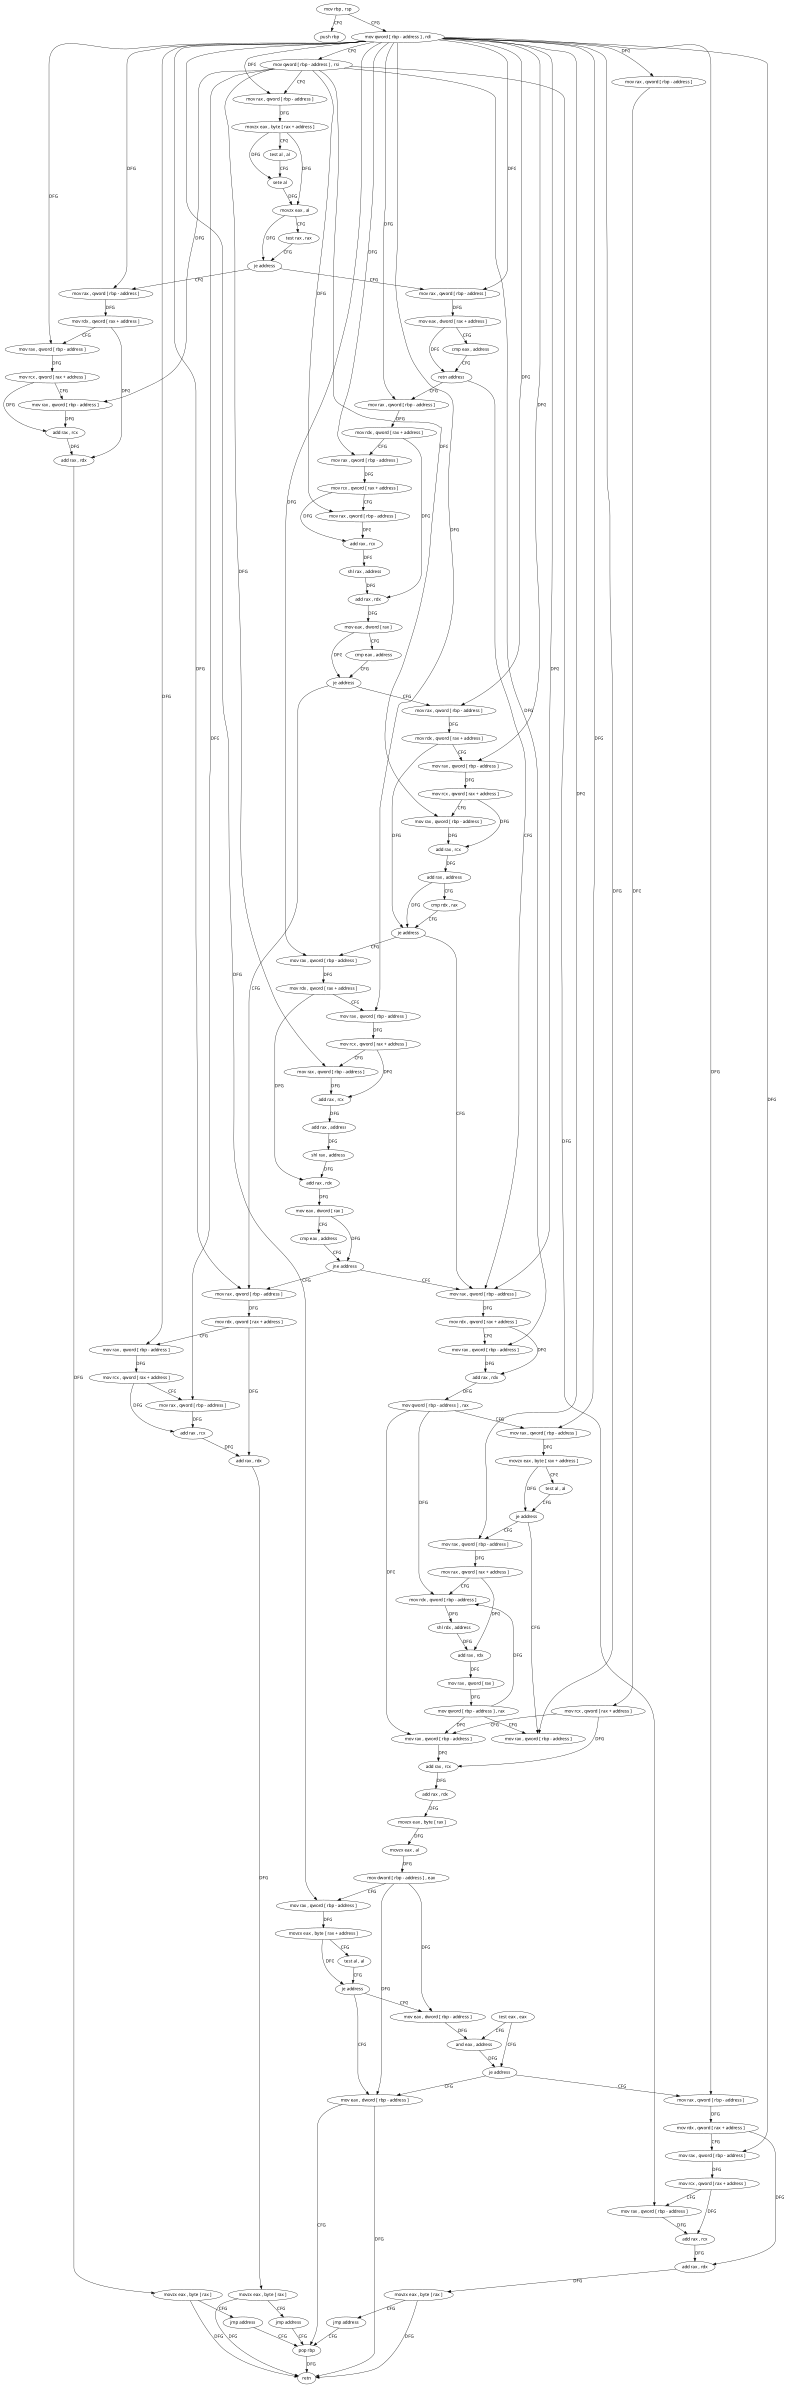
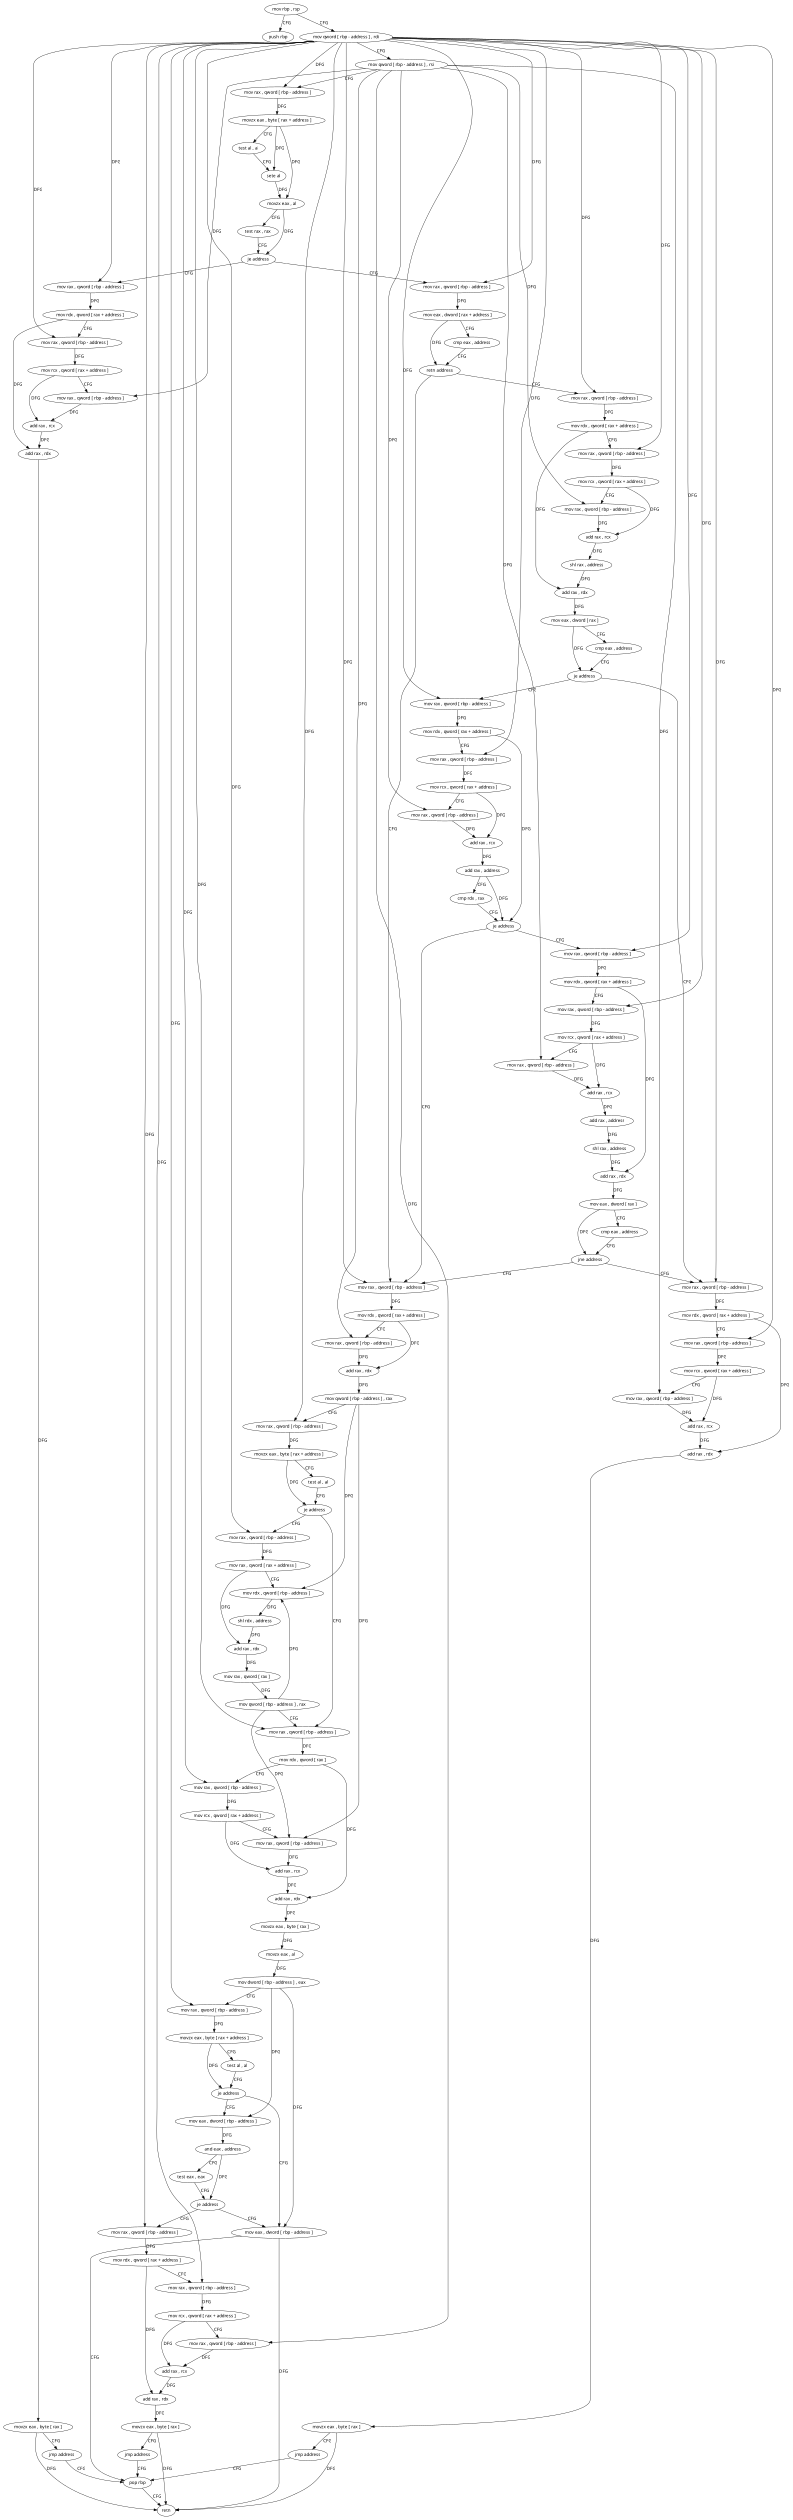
none -> (303, 1760)
(495, 2030) -> (208, 2162)
(311, 2364) -> (157, 2497)
